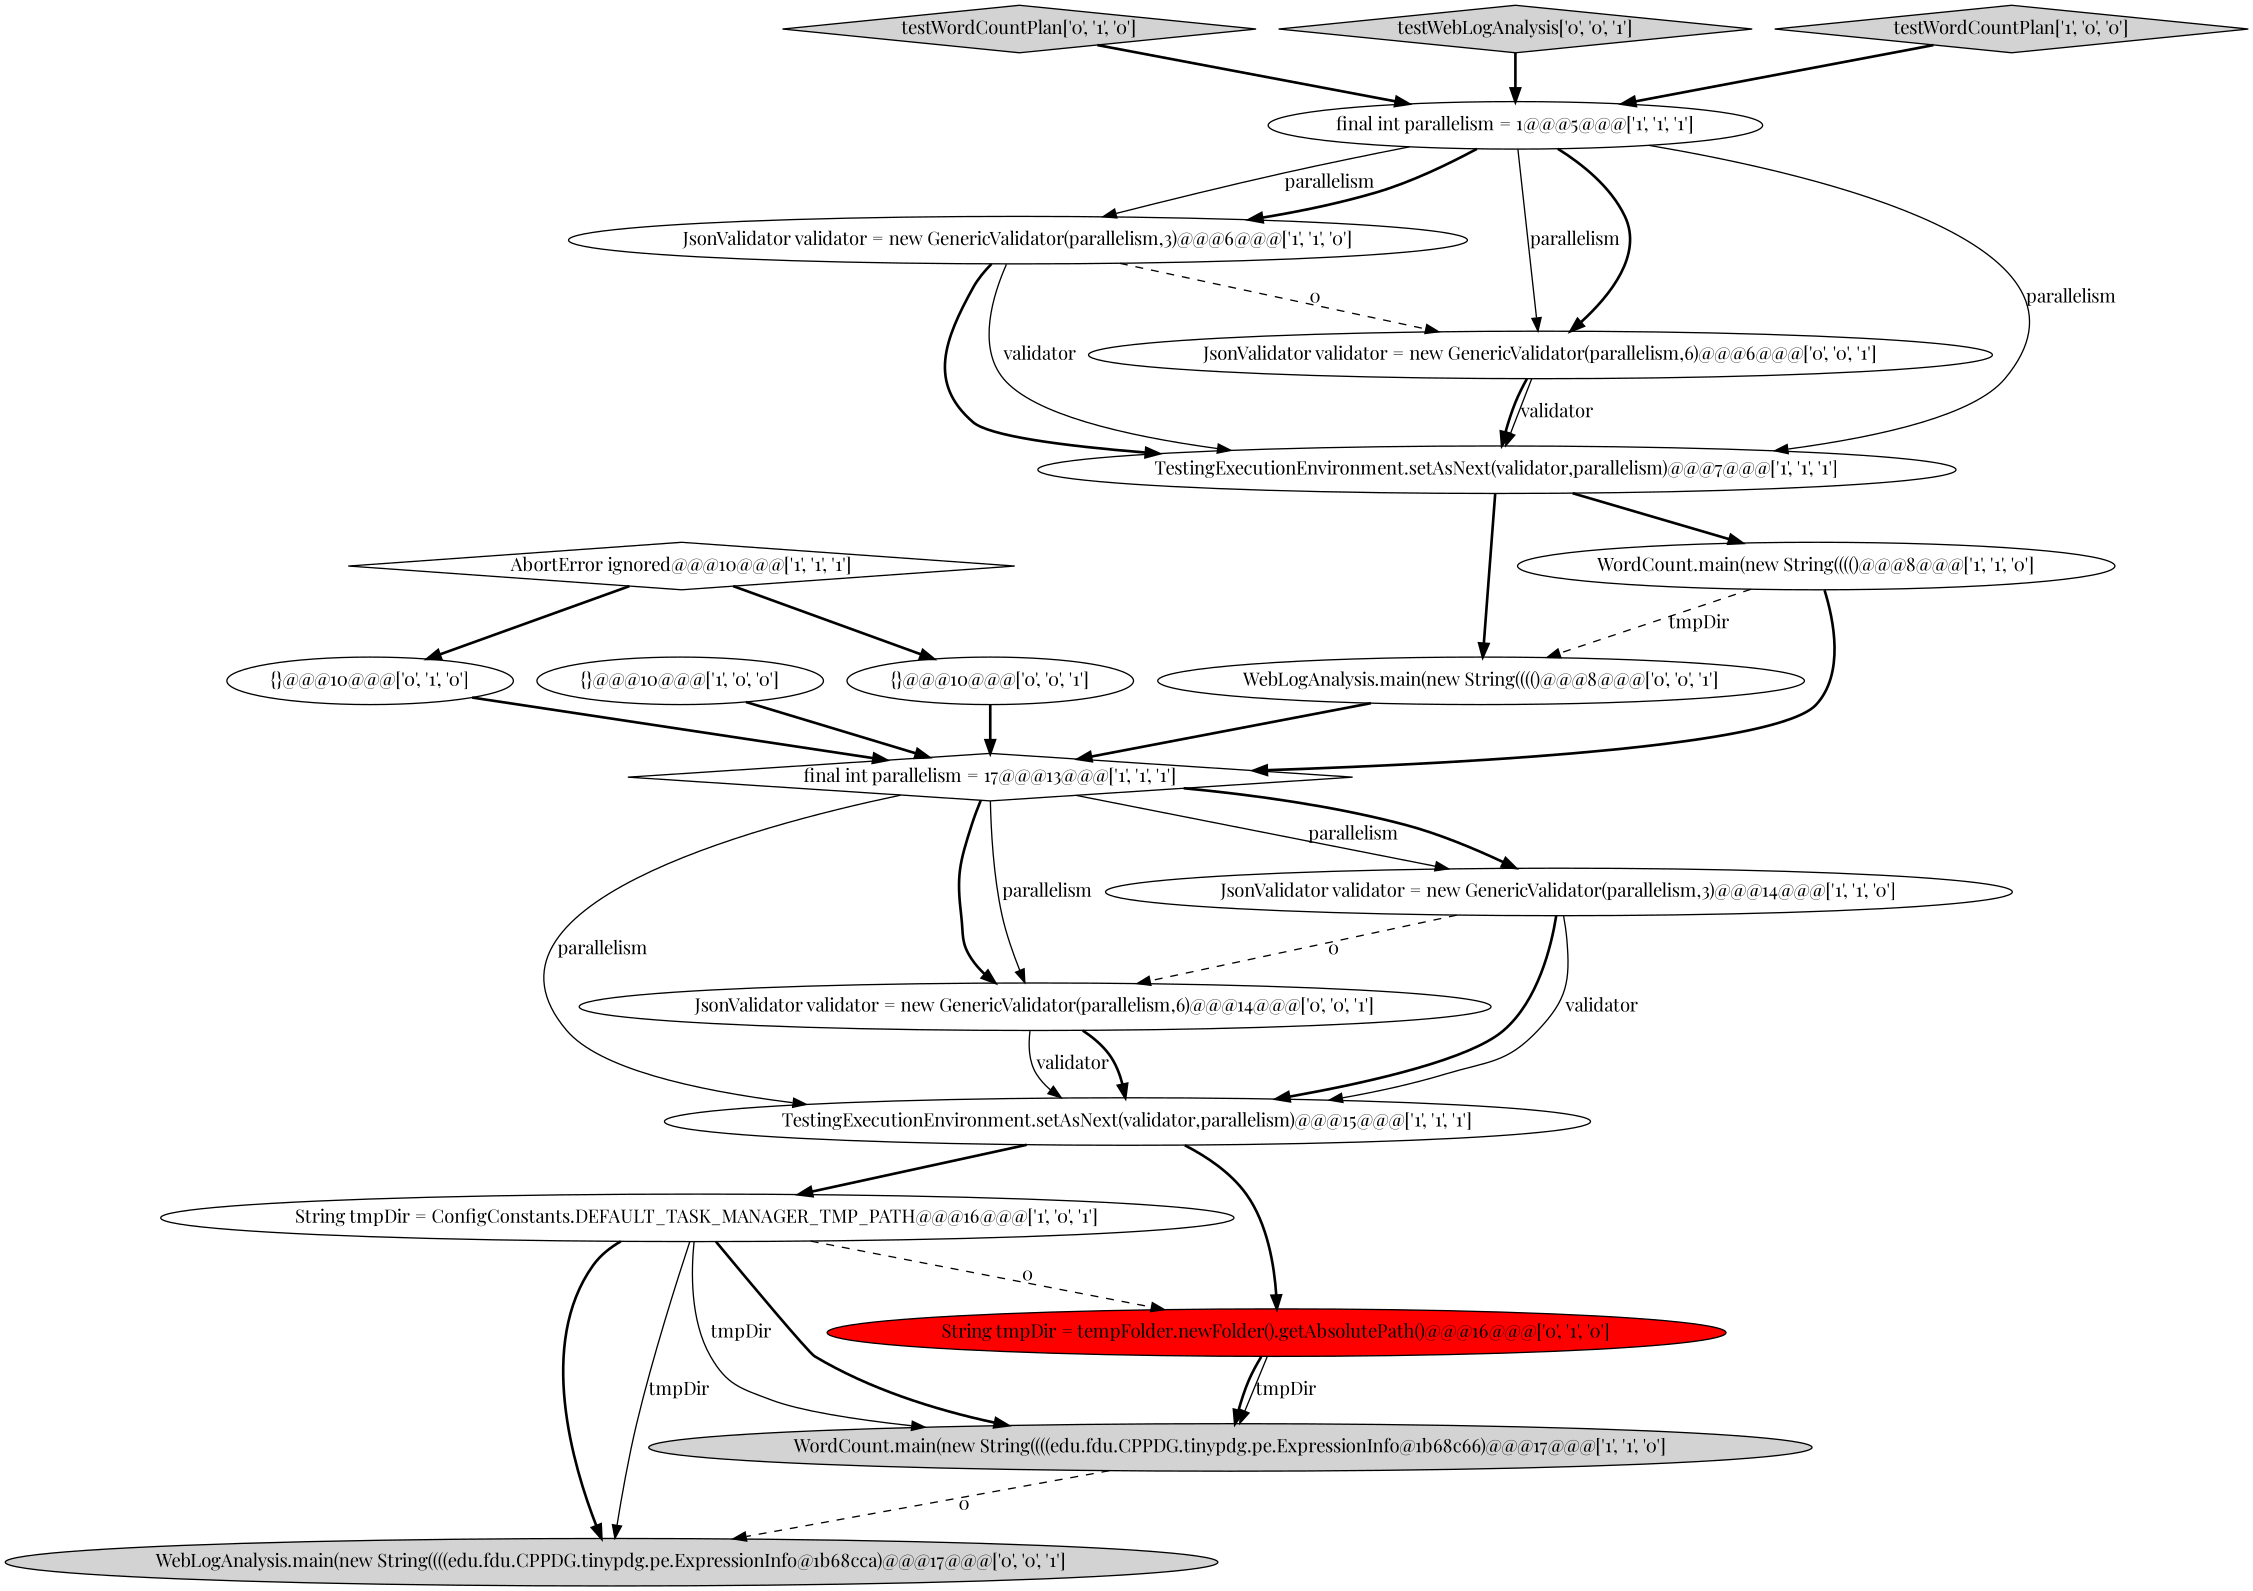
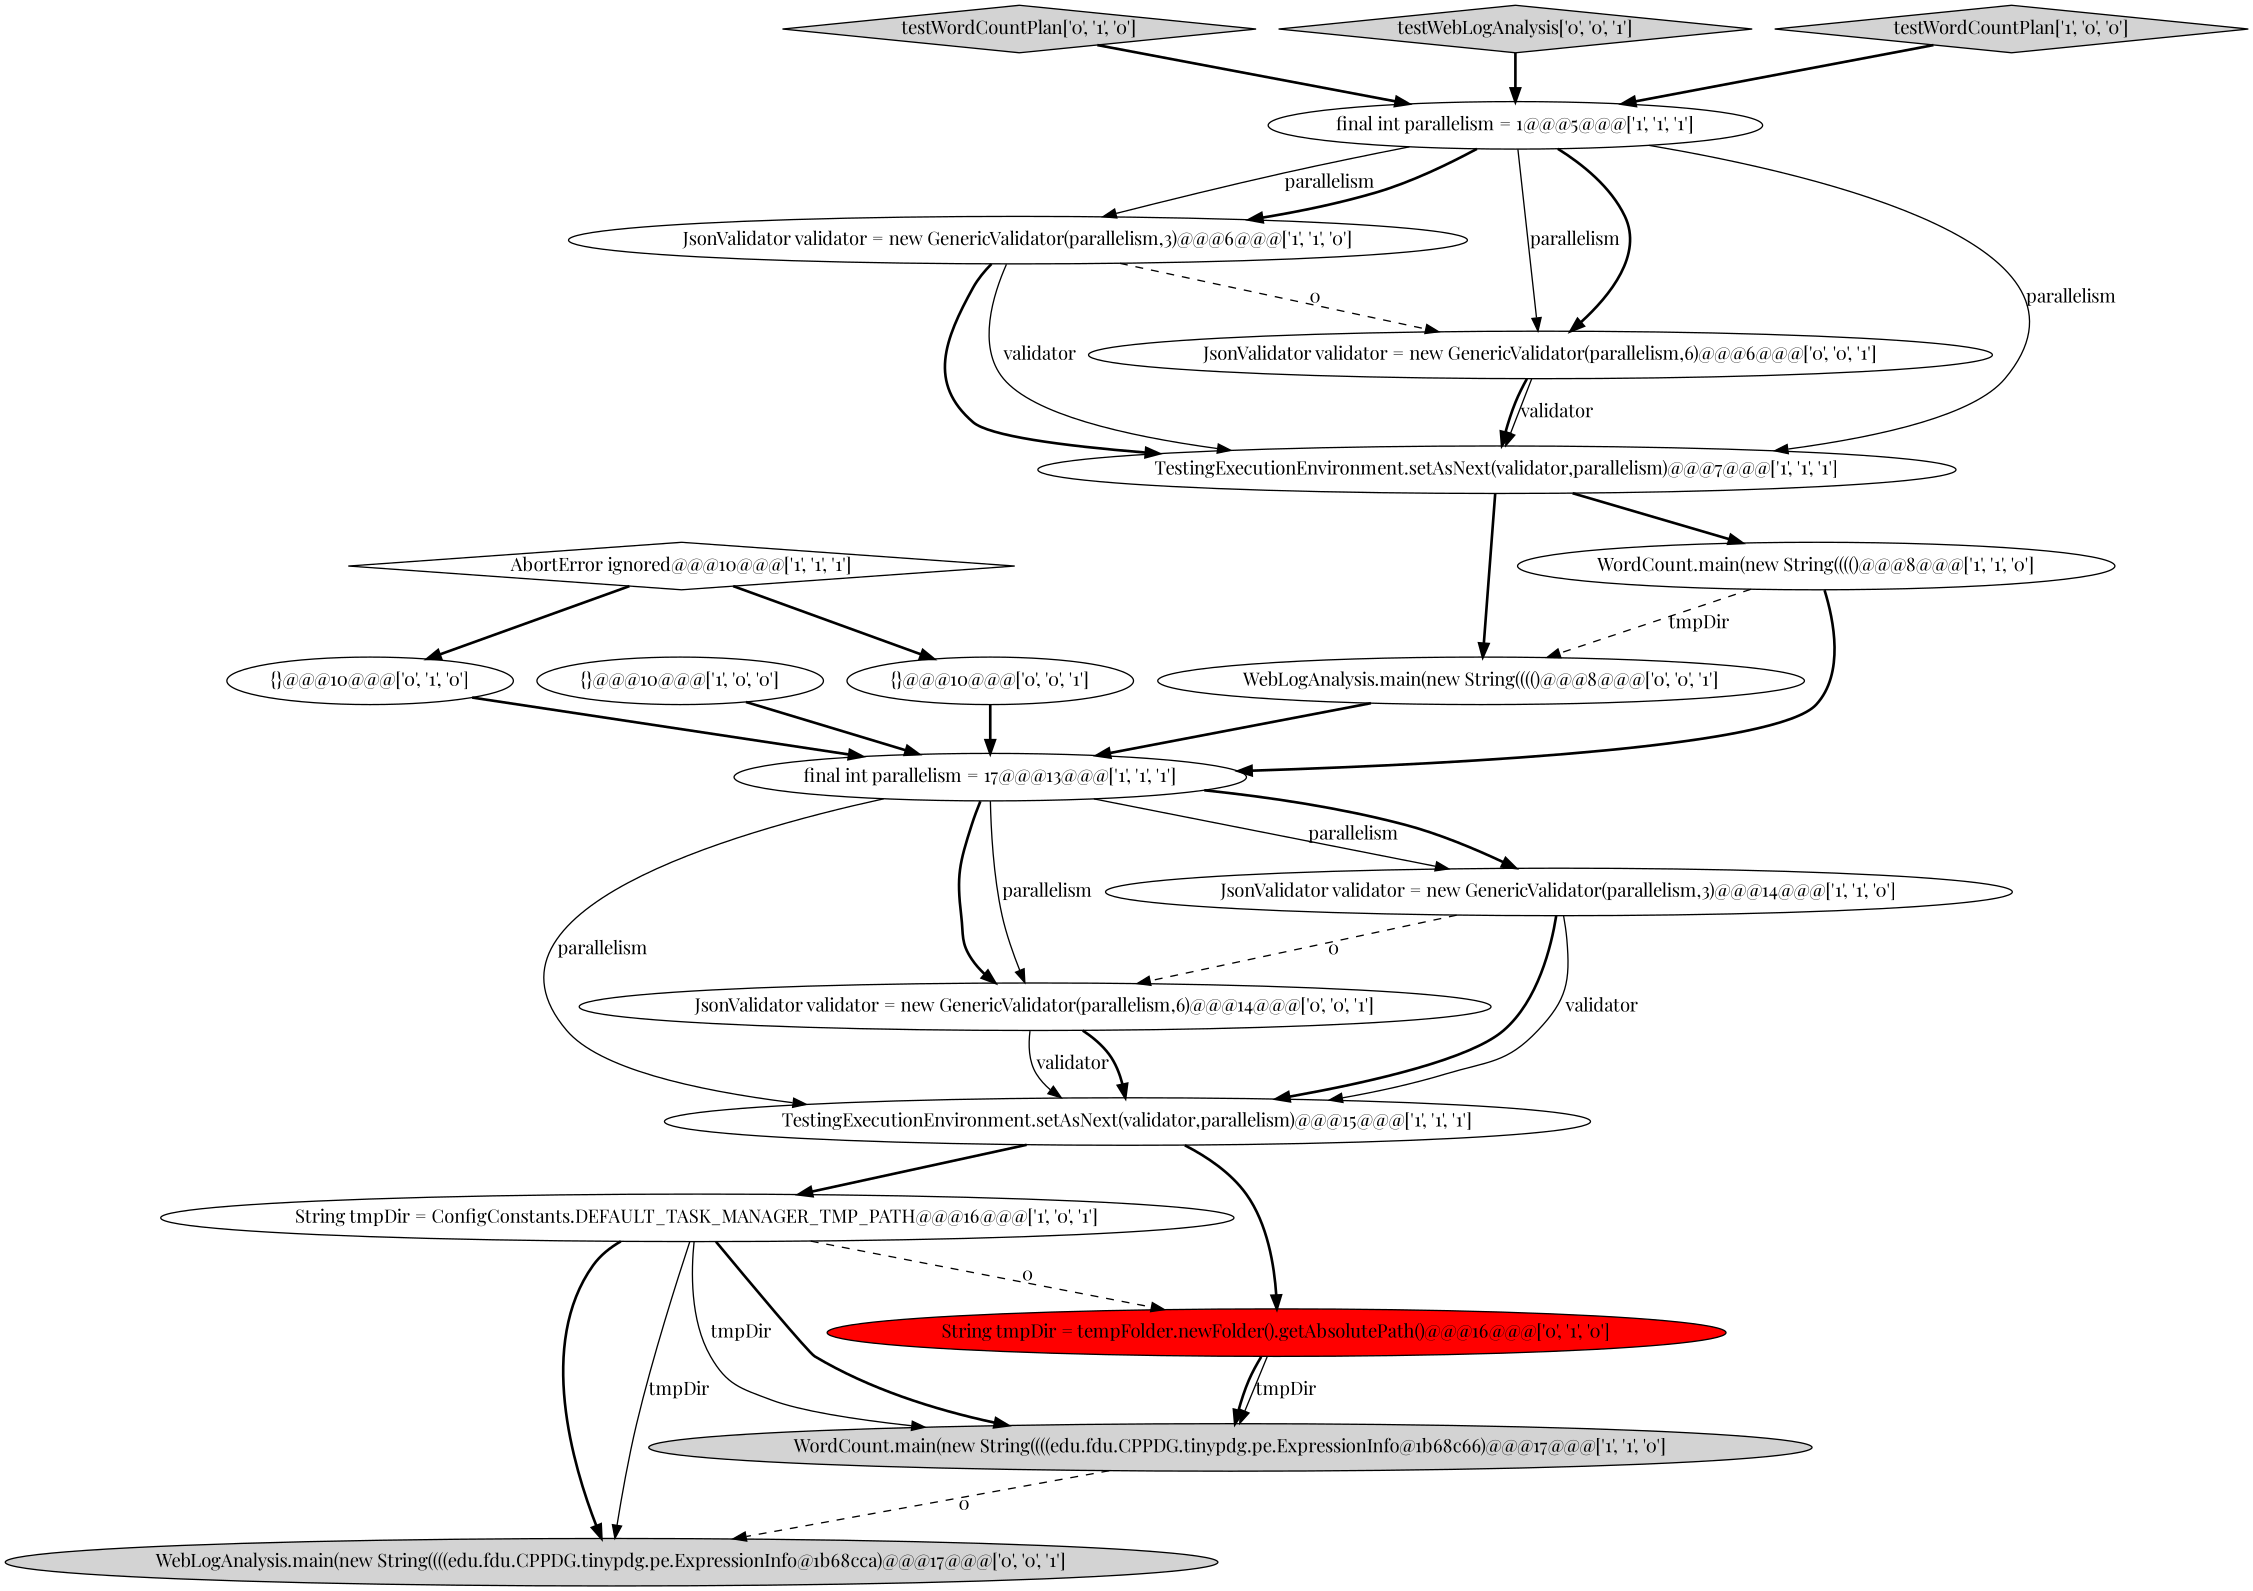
(990, 777) -> (990, 777)
